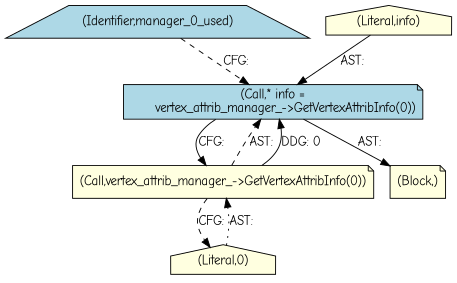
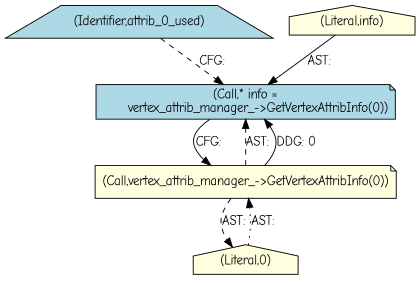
(158, 22) -> (139, 22)
(418, 182) -> none
(214, 222) -> (236, 222)
